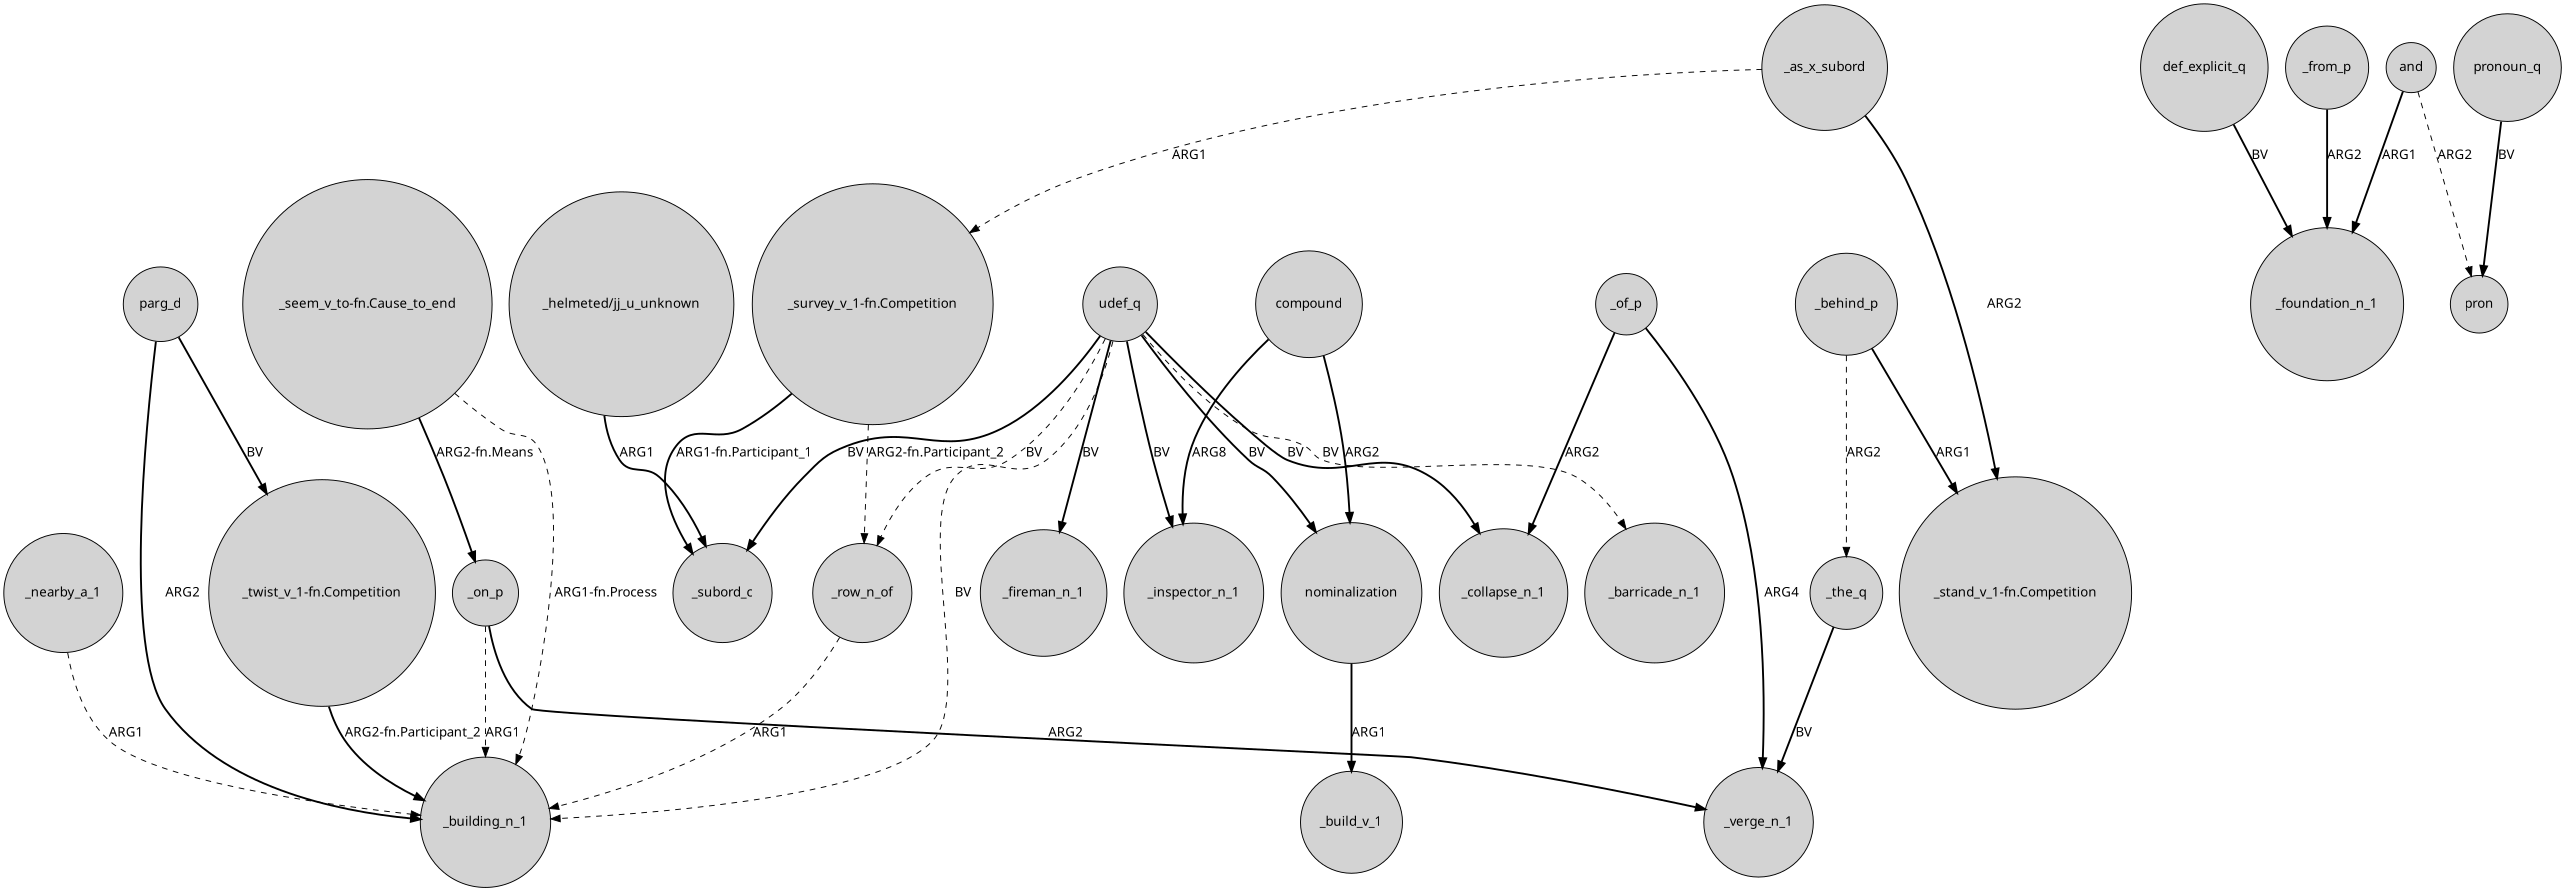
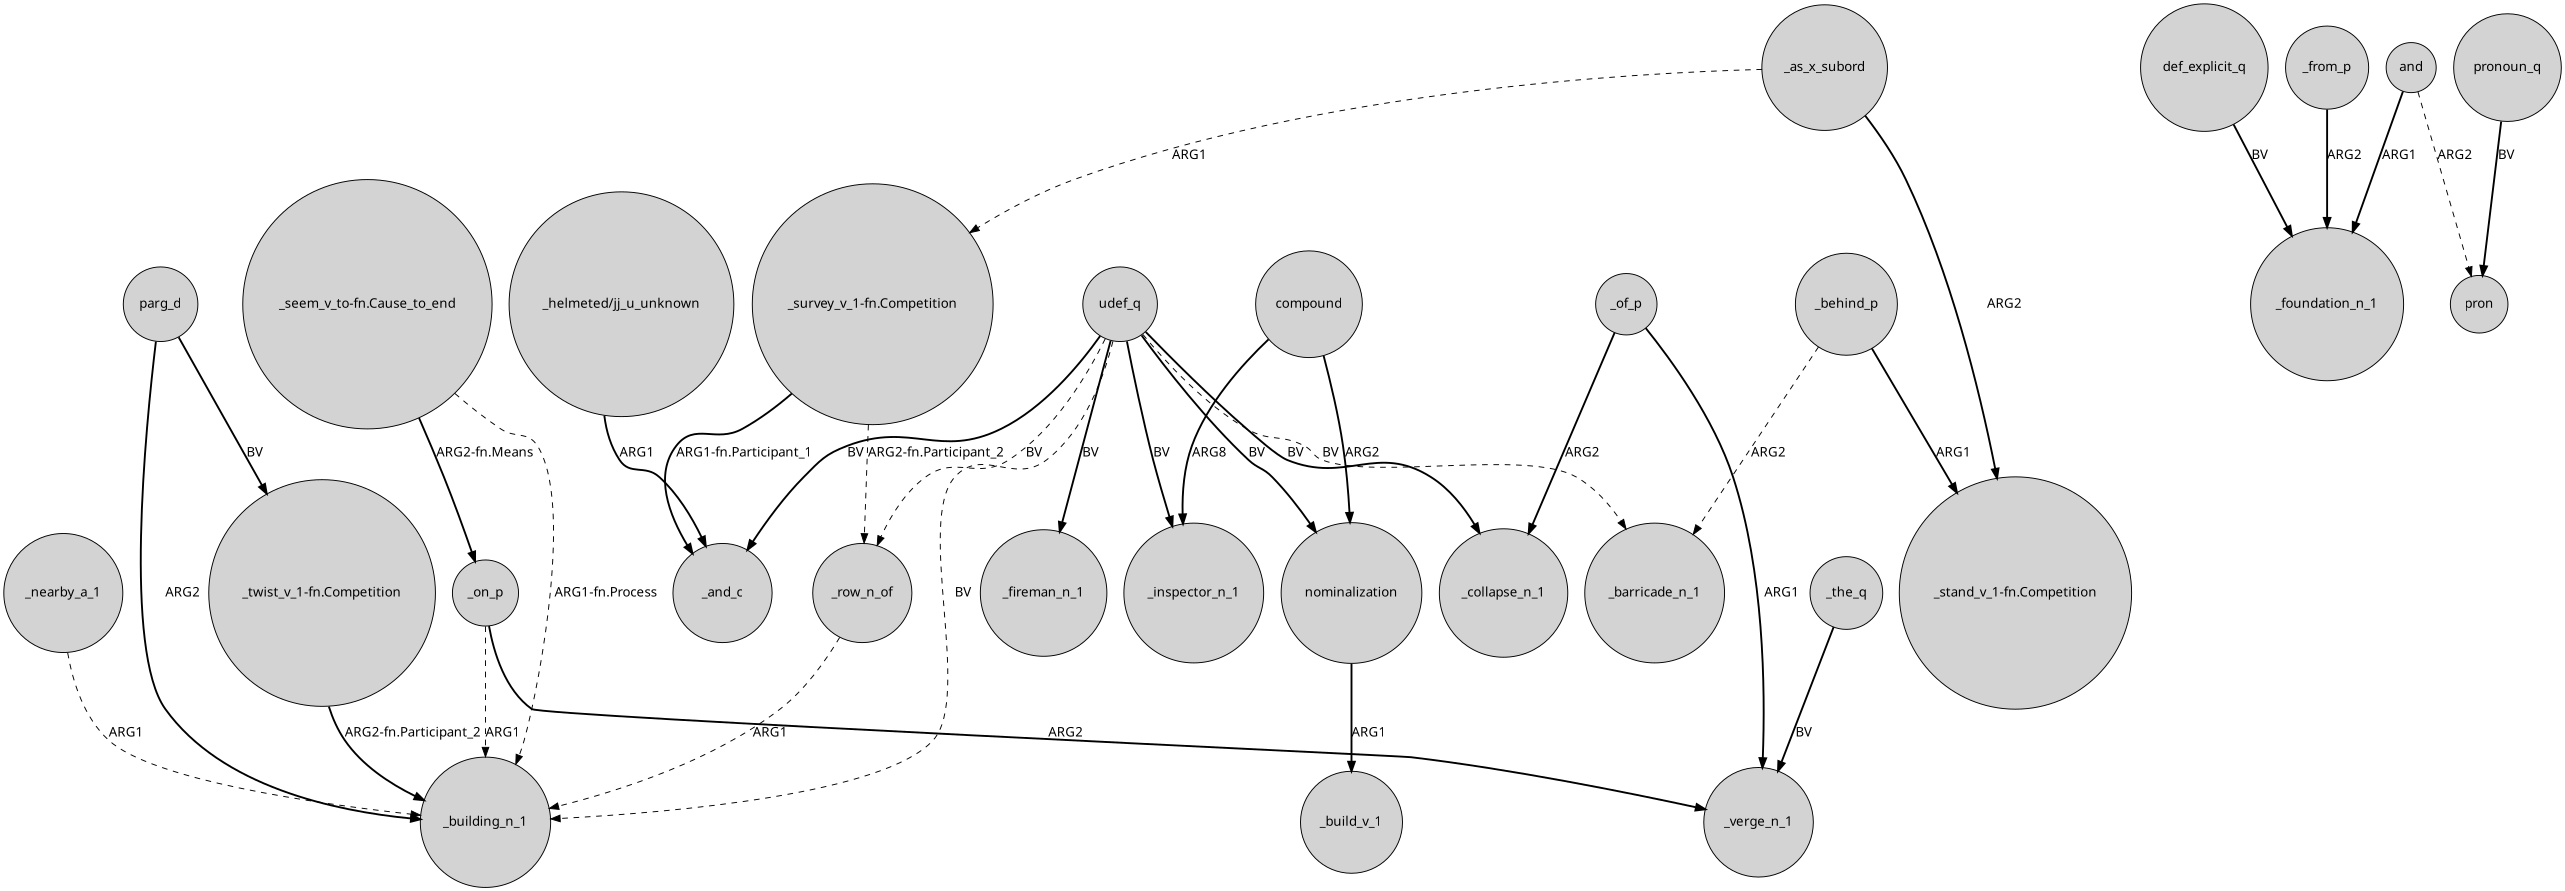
(1846, 451) -> (1759, 437)
(723, 593) -> (723, 593)
(1782, 593) -> (1782, 593)
